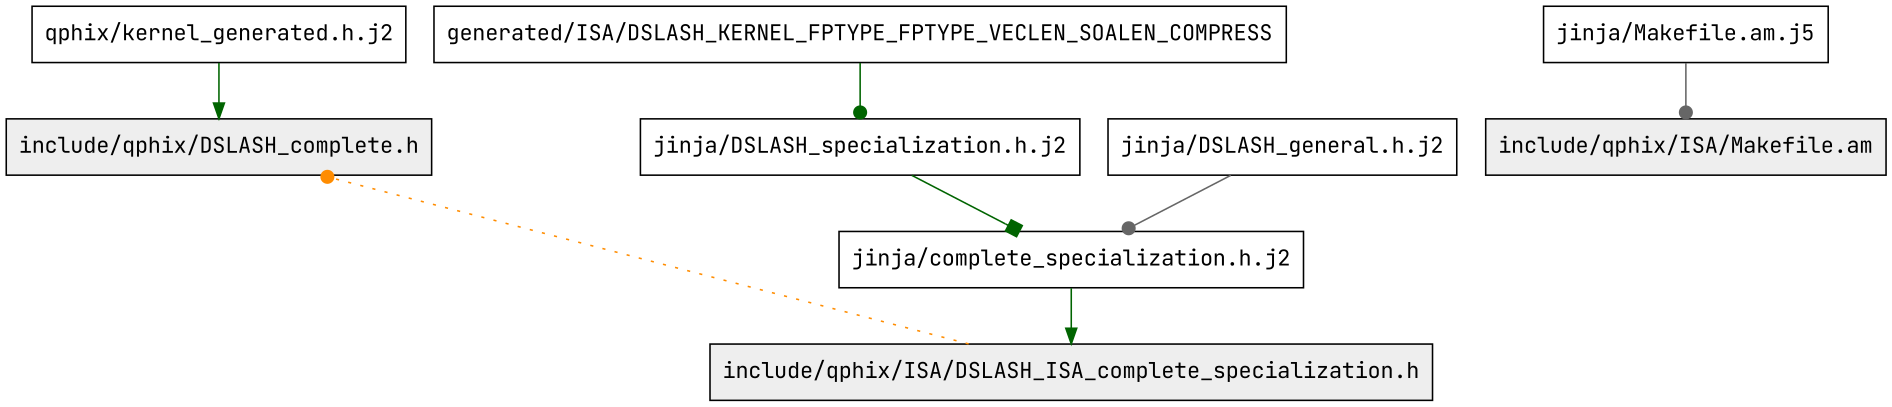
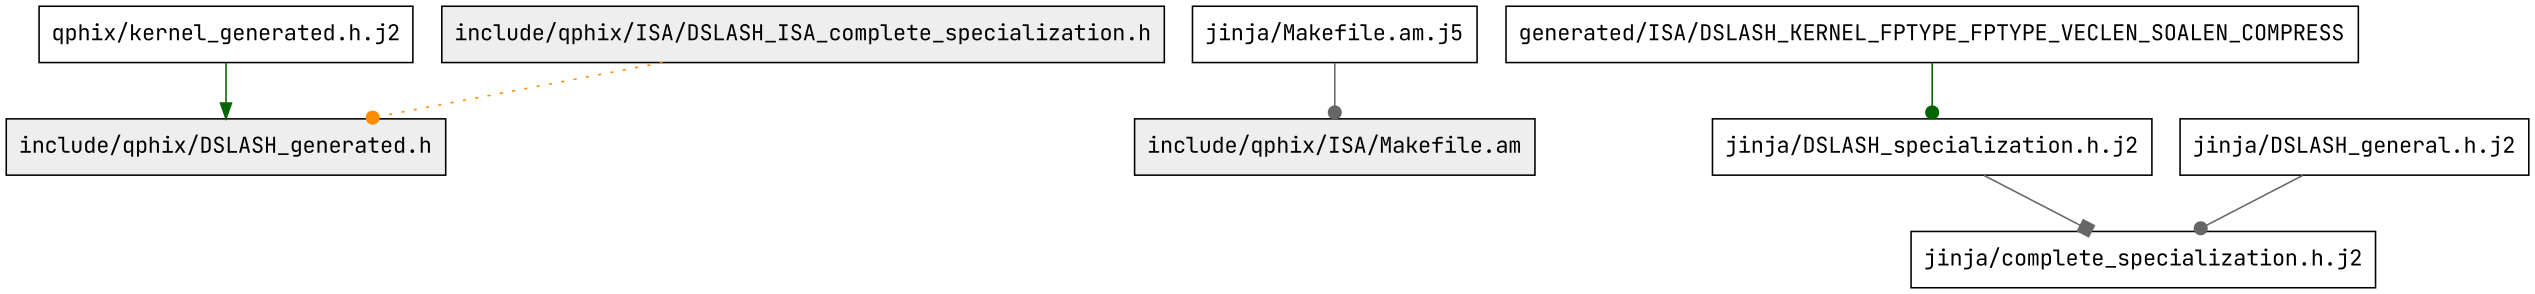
(219, 147) -> (226, 147)
(959, 200) -> (2031, 200)
(1071, 308) -> none
